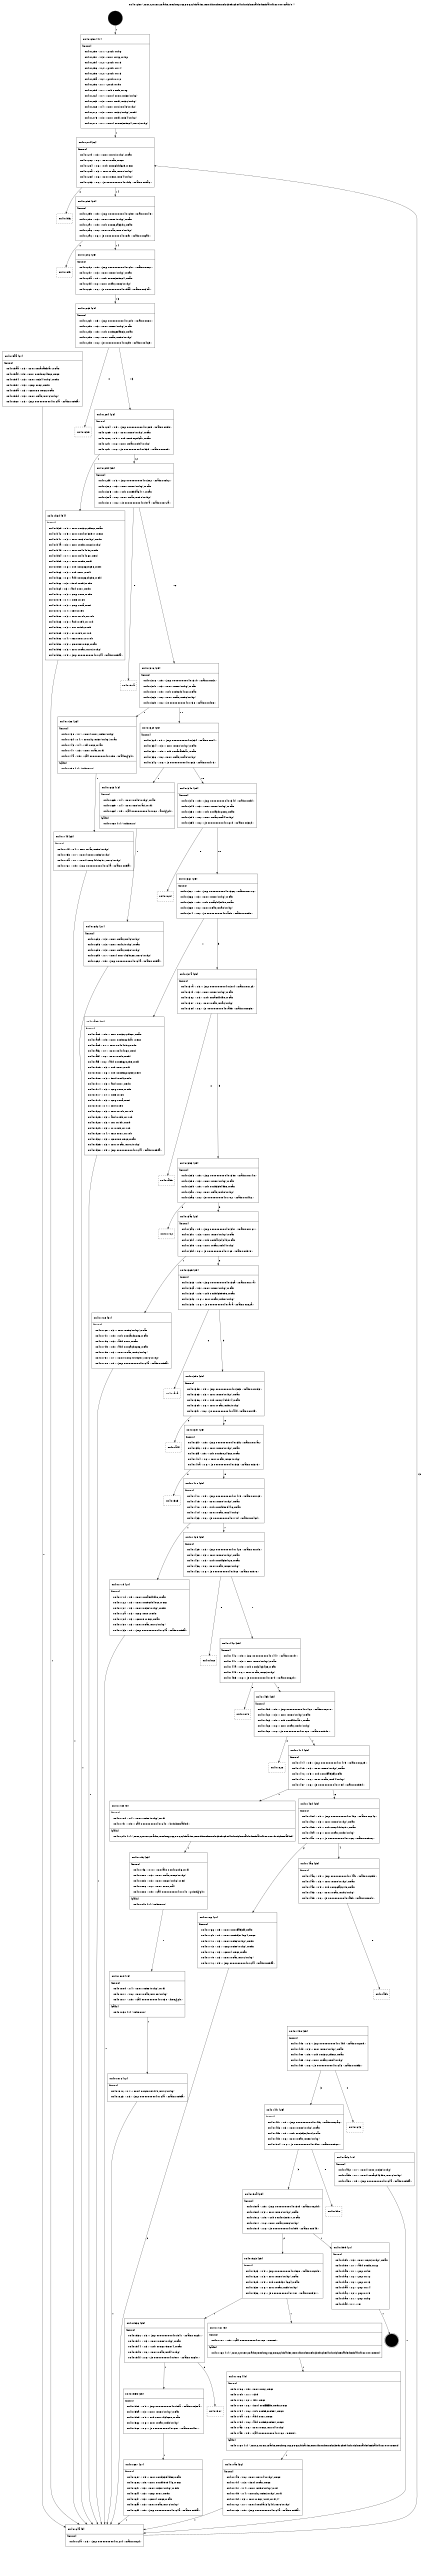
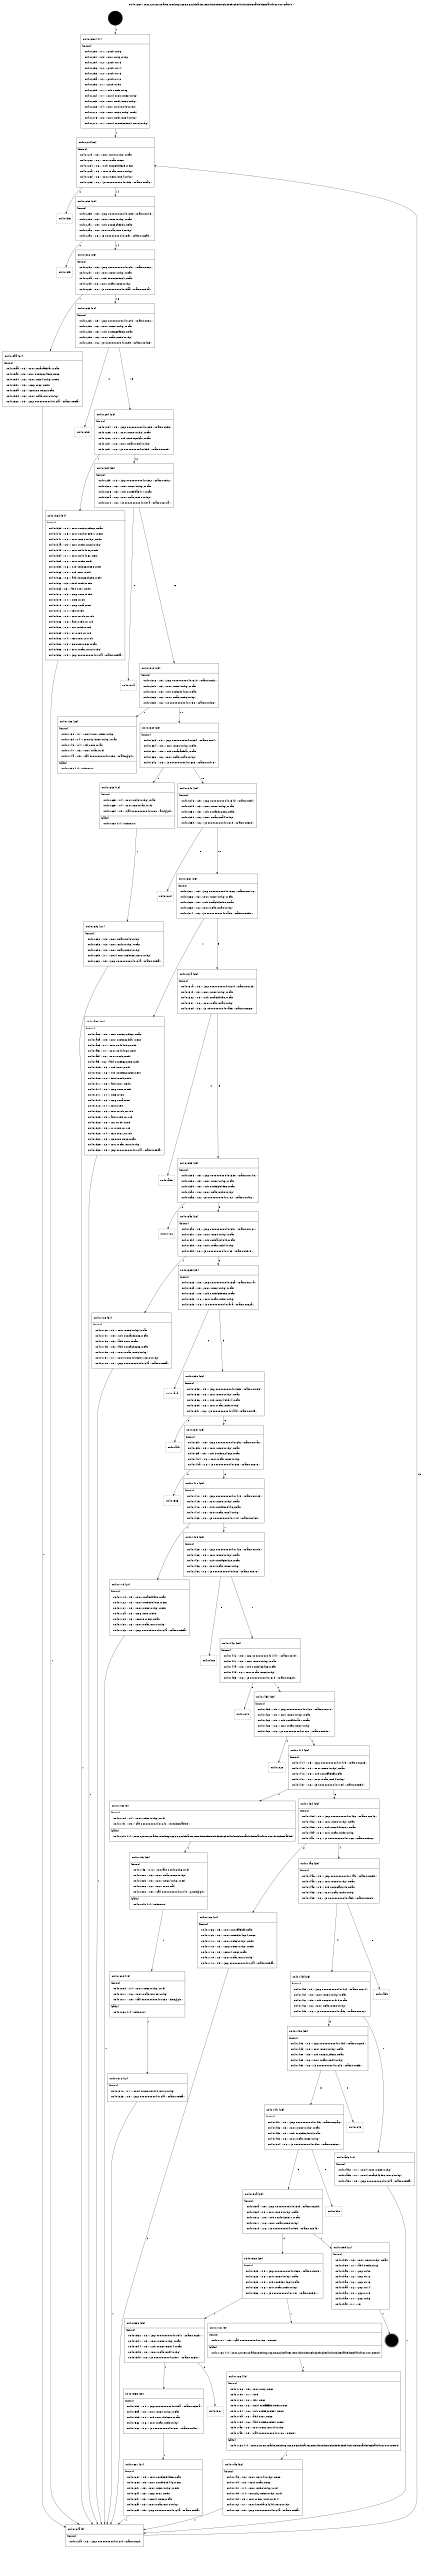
none -> (63, 320)
(94, 851) -> none
none -> (330, 1994)
